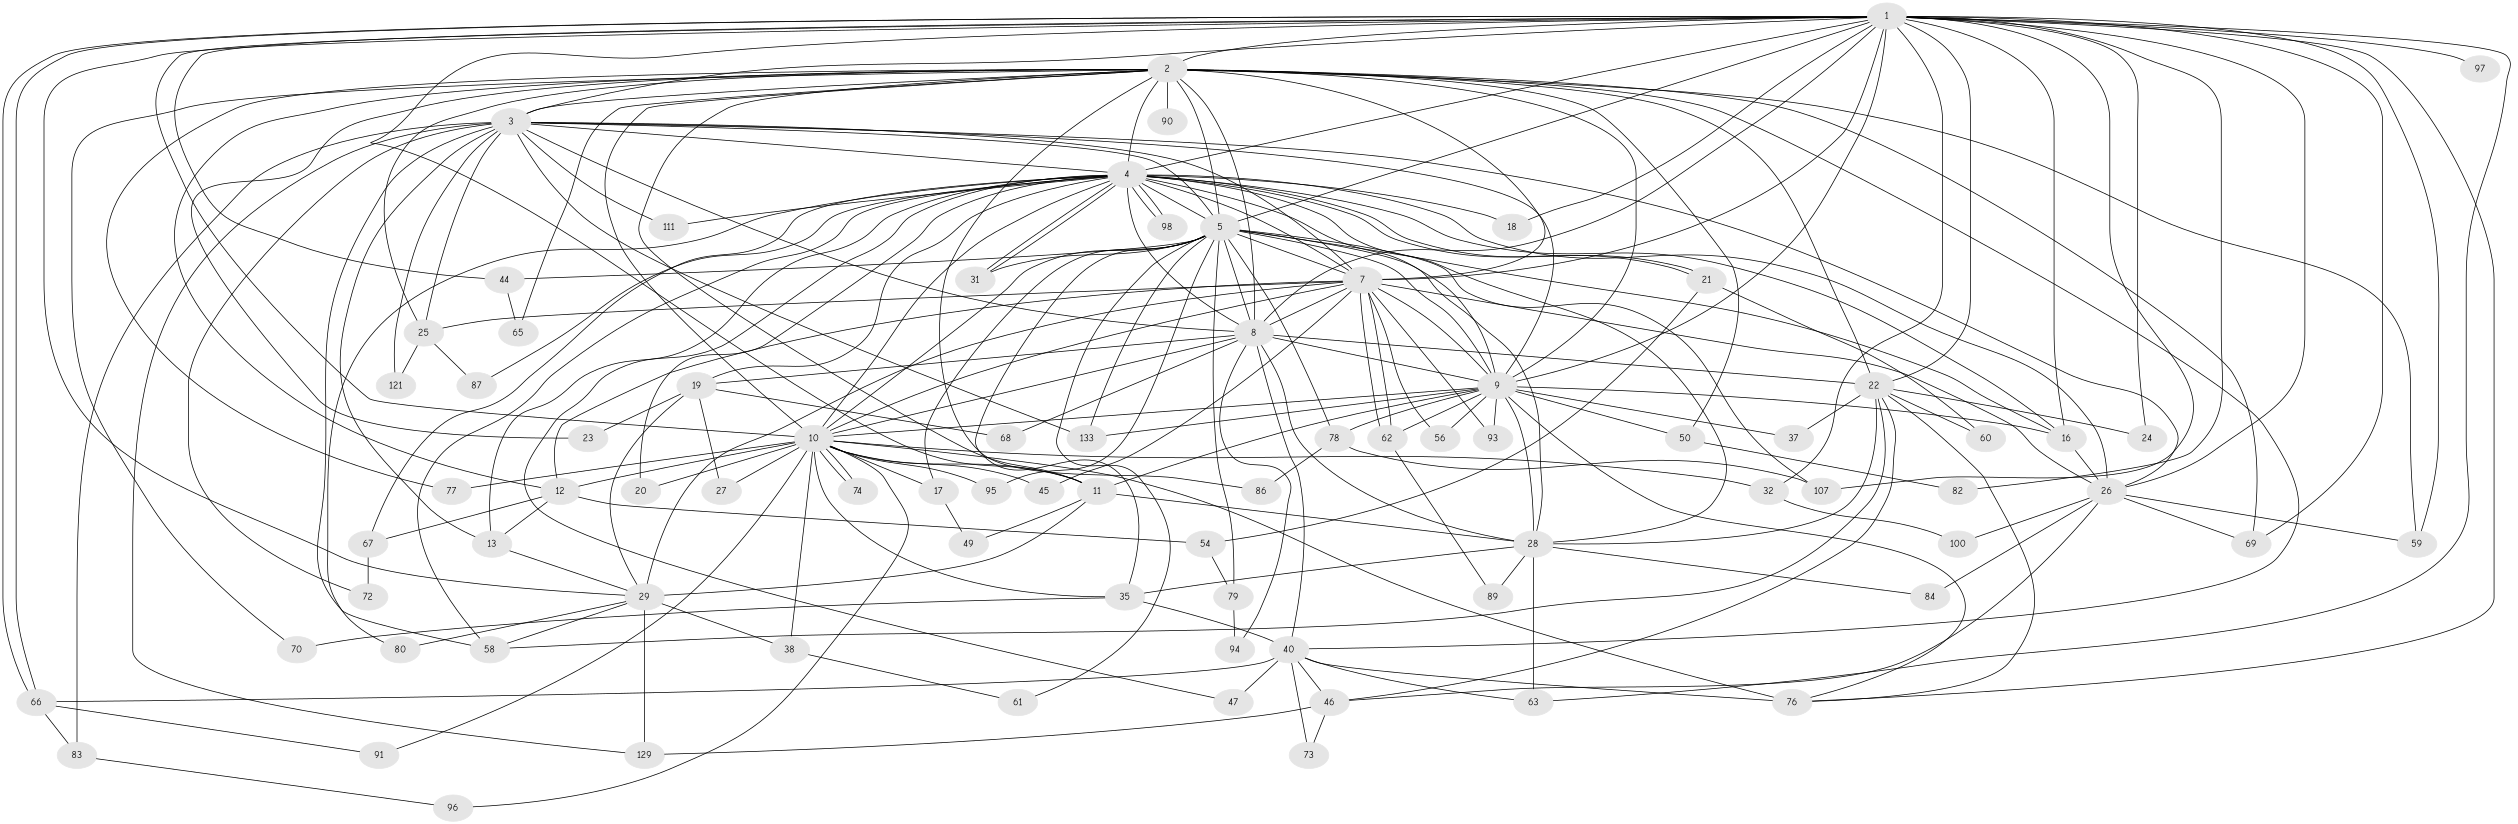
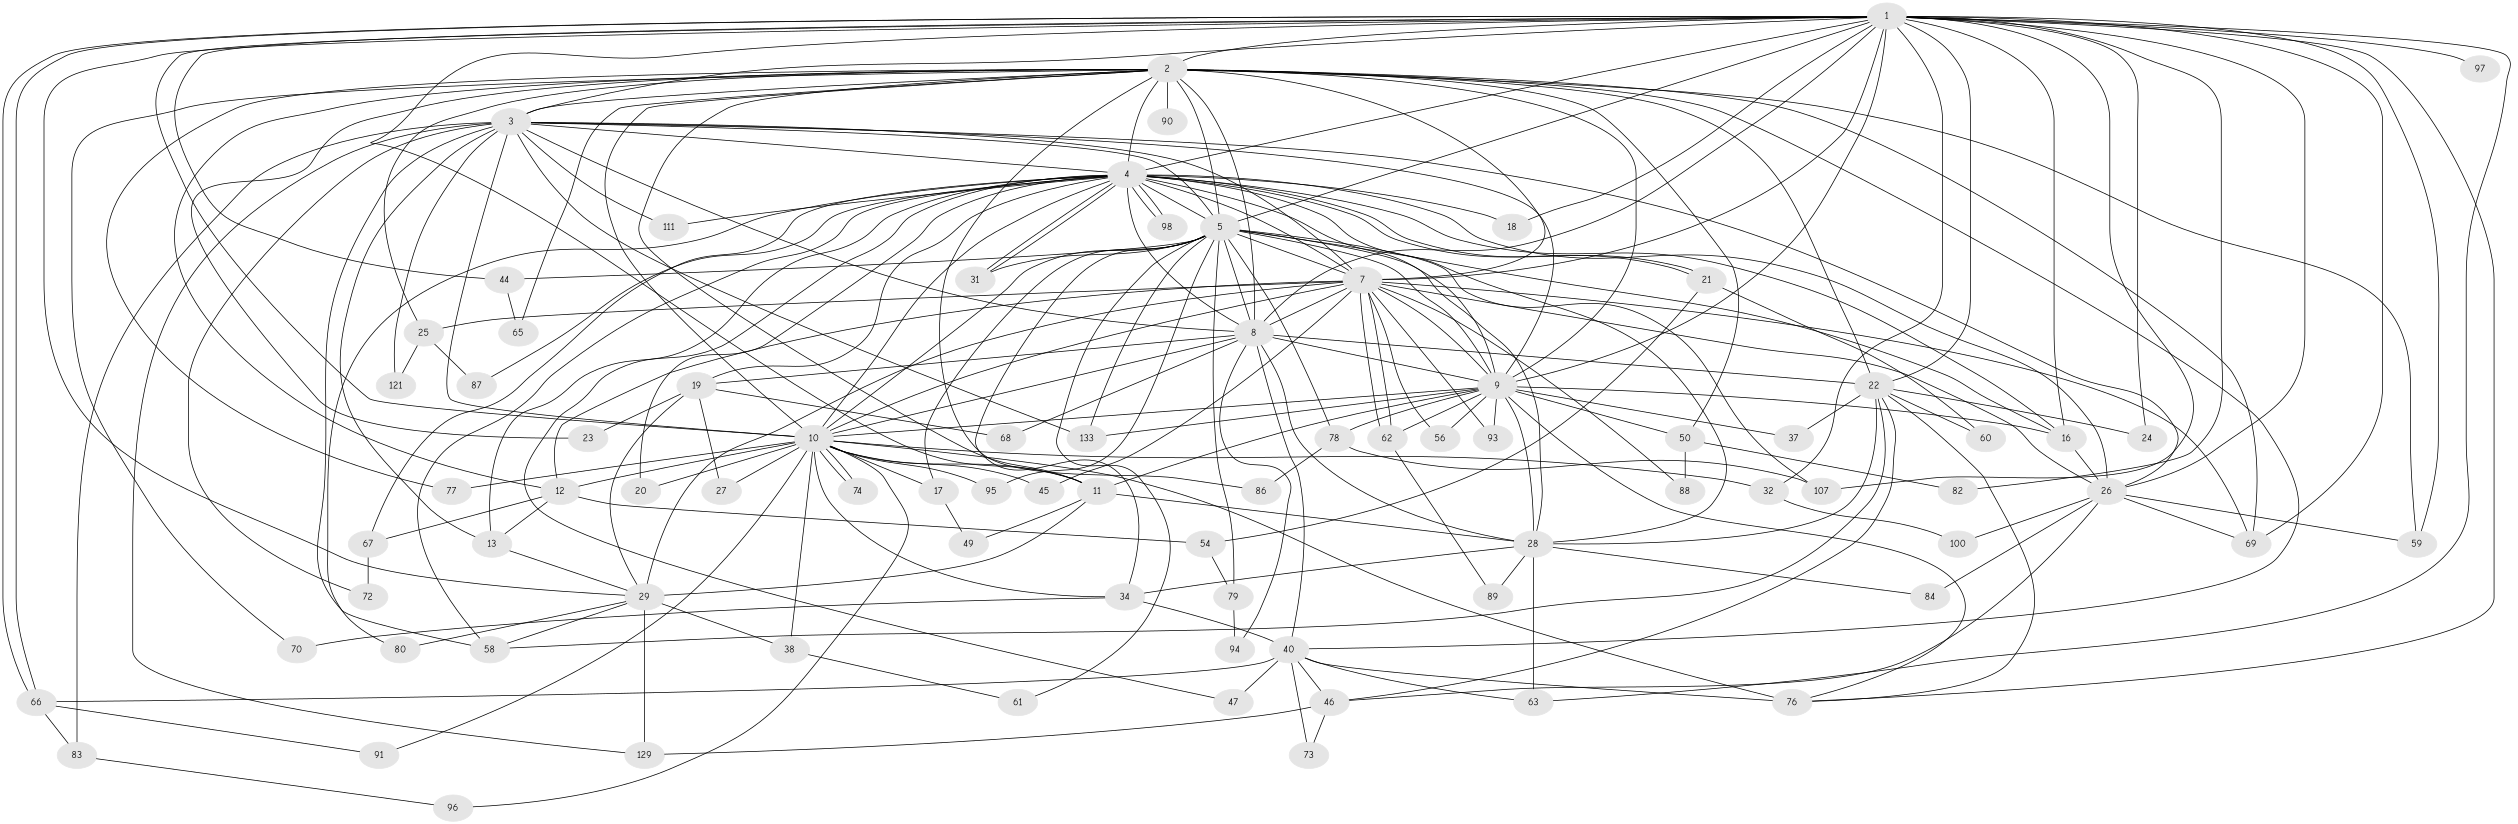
(453, 222) -> (471, 405)
none -> (1849, 334)
none -> (1685, 491)
(1125, 597) -> (1125, 597)
